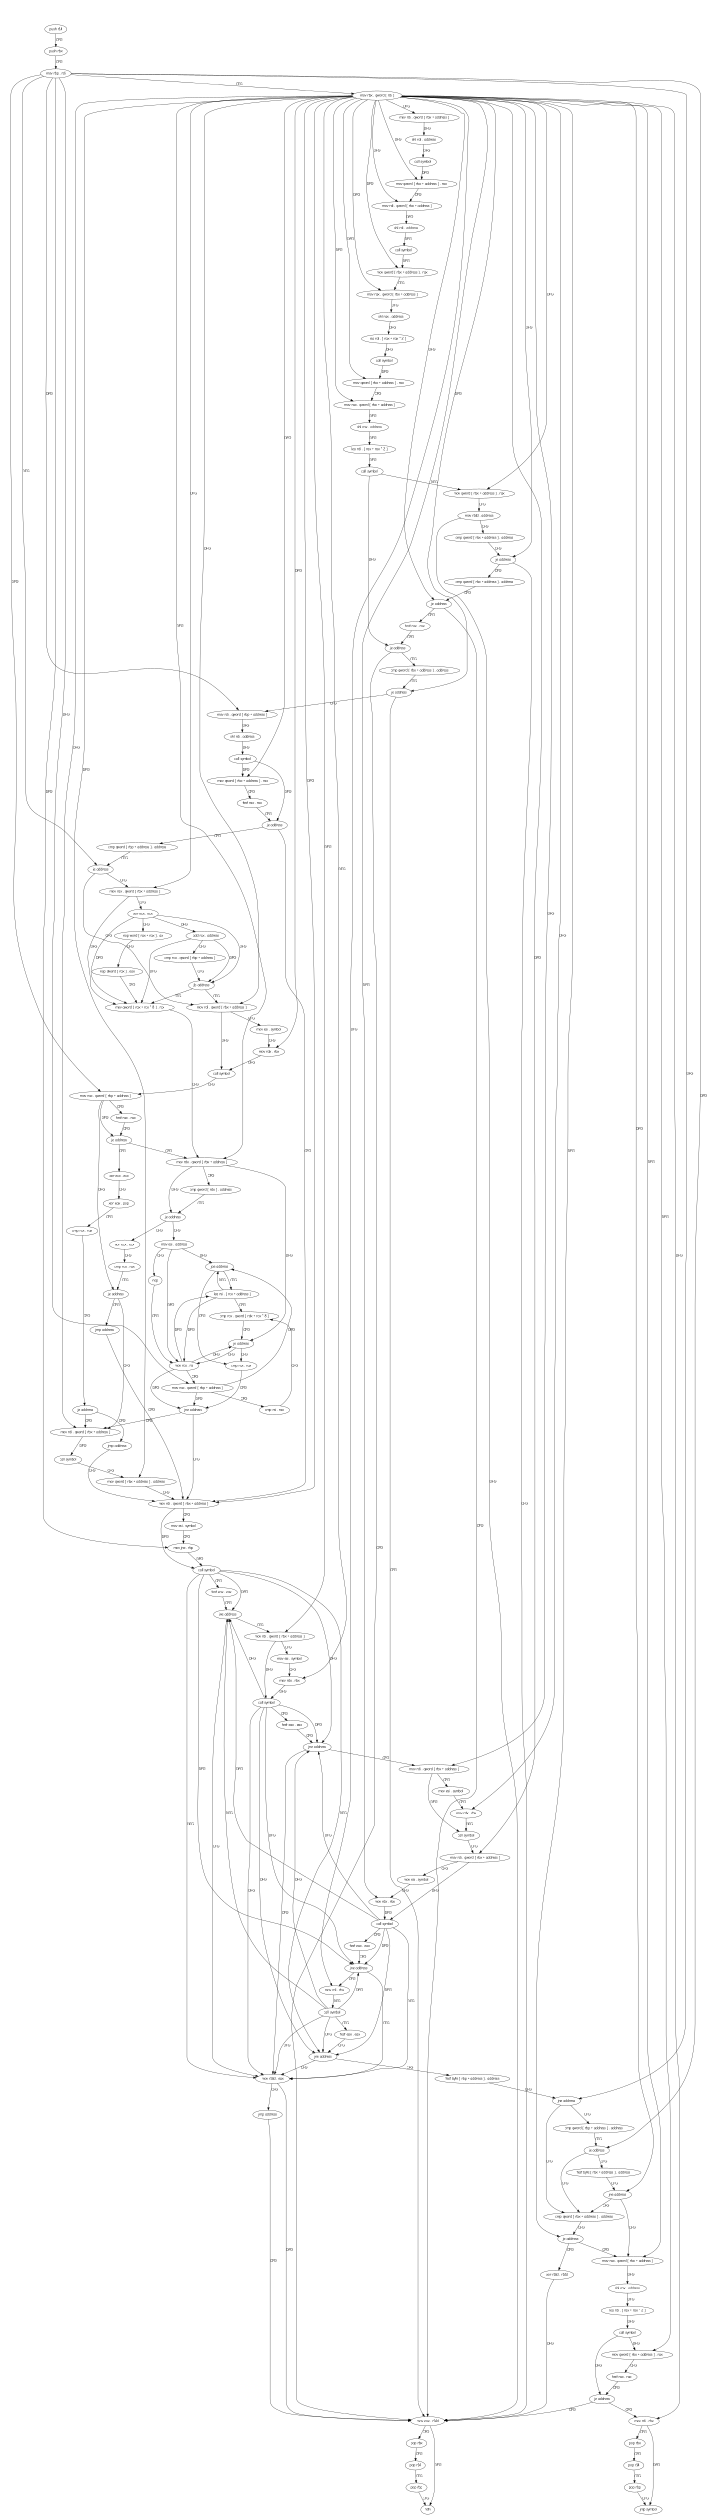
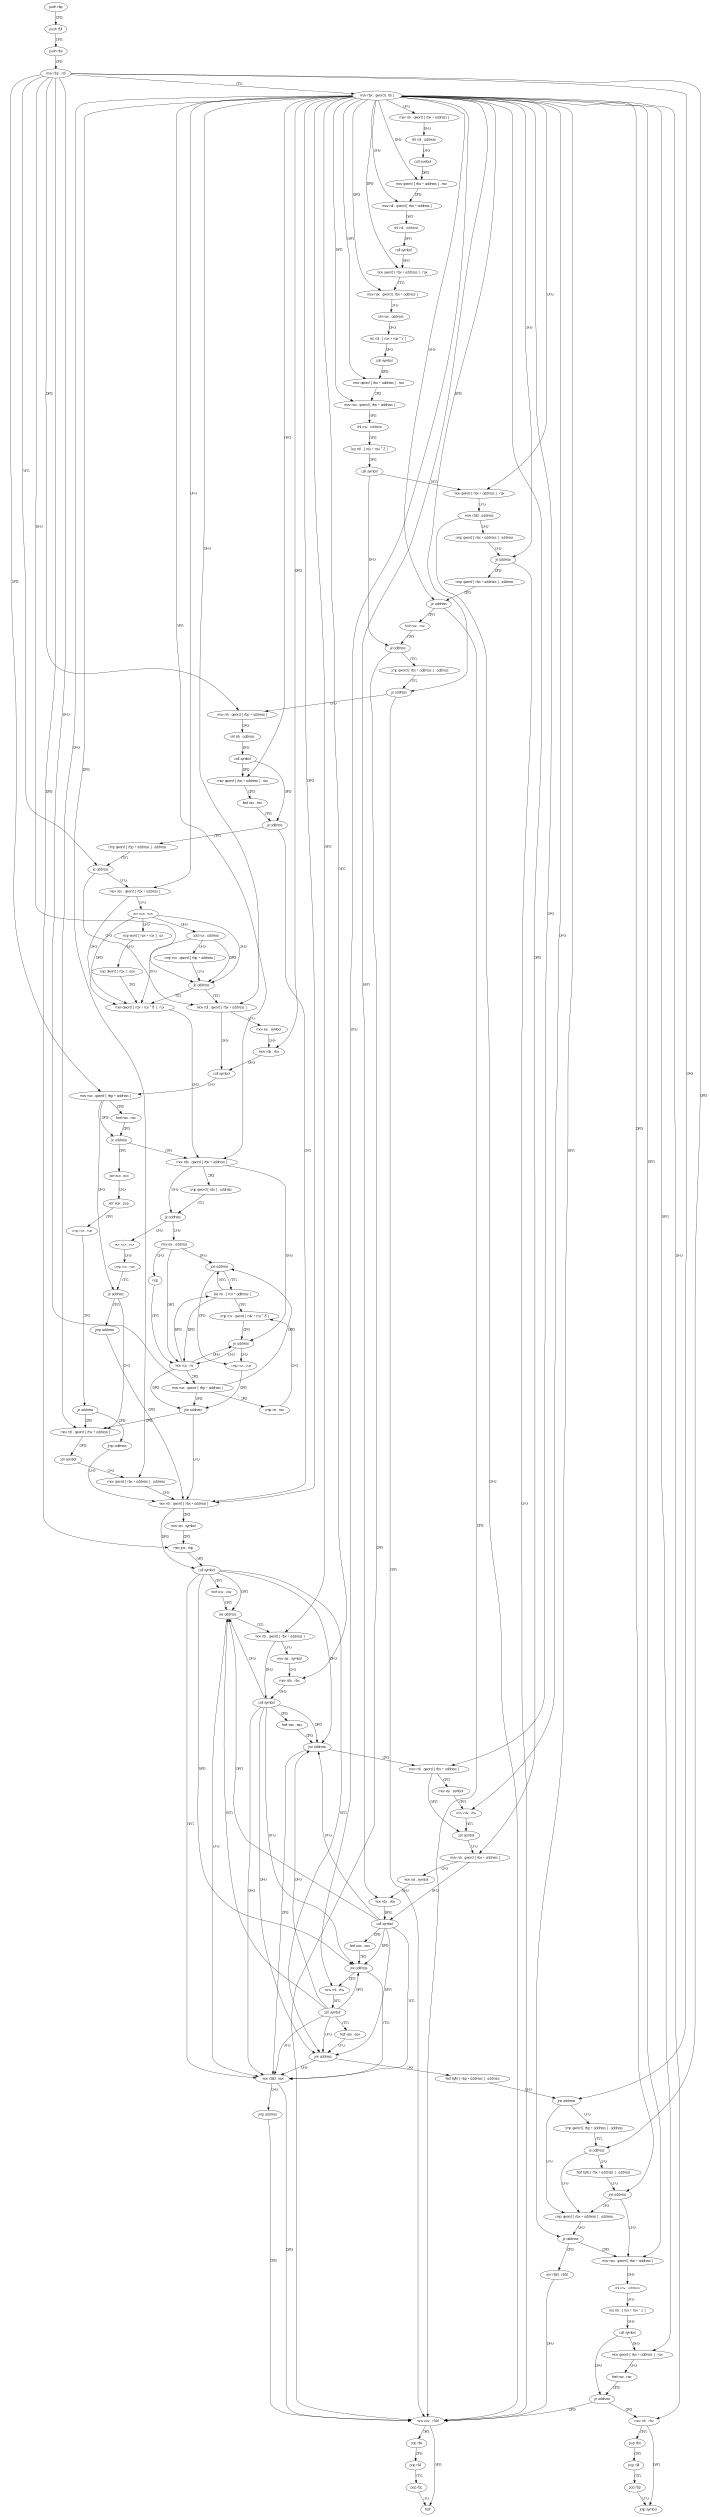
none -> (56, 7)
none -> (35, 607)
(428, 2510) -> (428, 2510)
